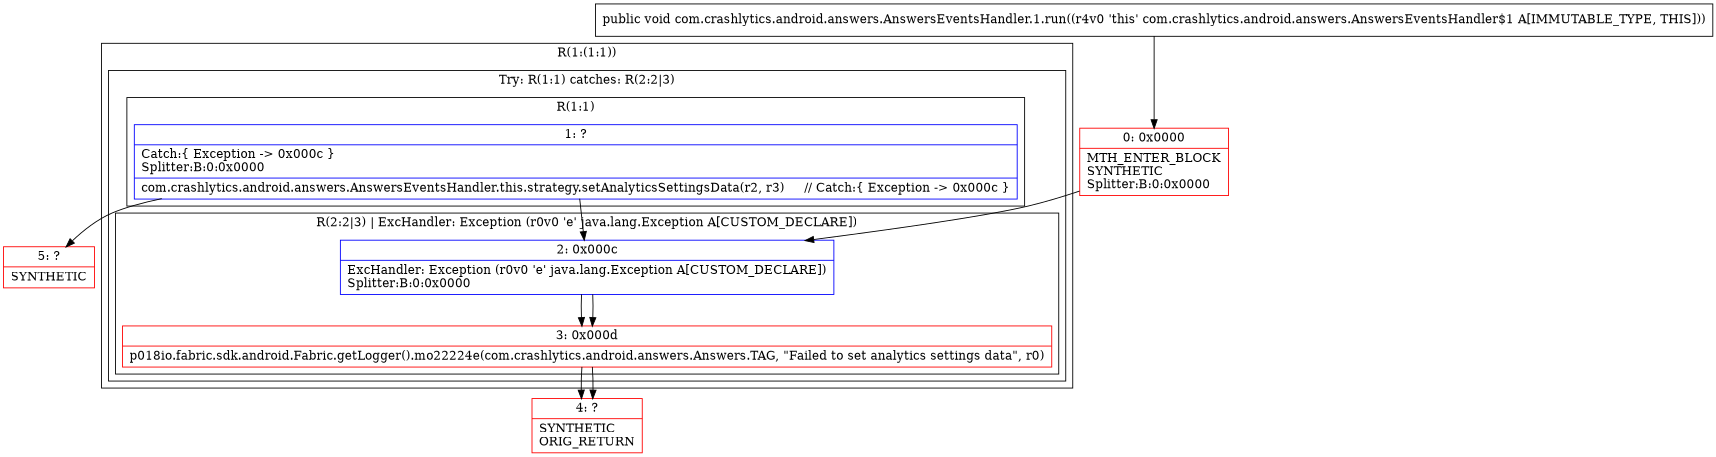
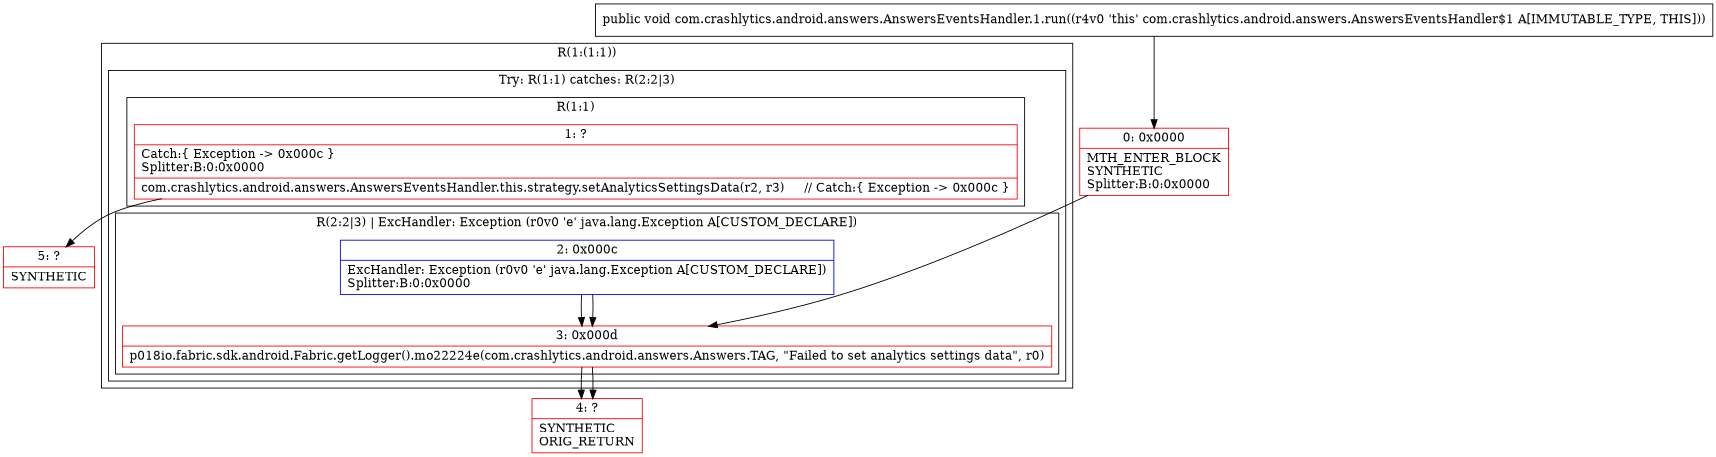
(576, 162) -> (576, 162)
(582, 218) -> none
(948, 221) -> (907, 272)
